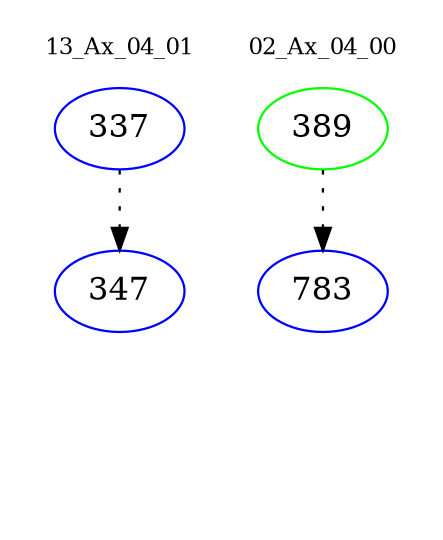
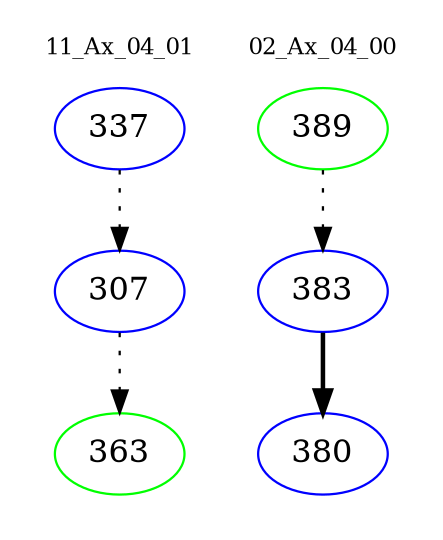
(120, 49) -> (120, 49)
(120, 291) -> (120, 291)
(323, 291) -> (323, 291)
none -> (120, 454)
none -> (323, 454)
